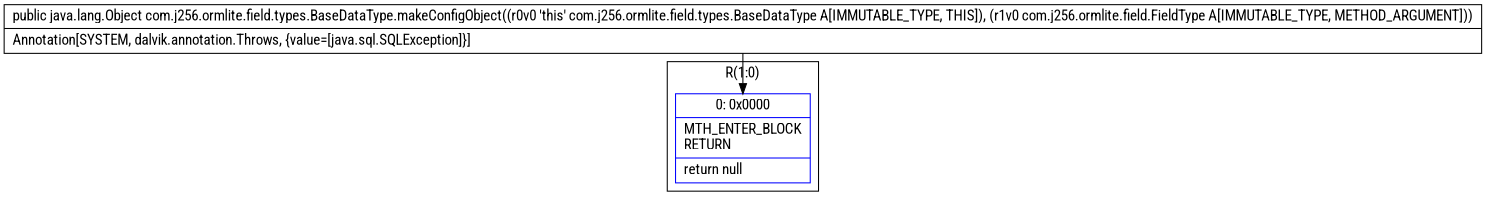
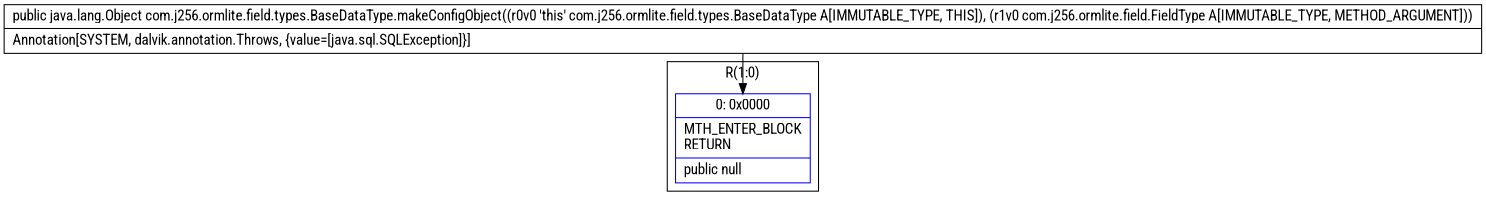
(713, 170) -> (713, 170)
